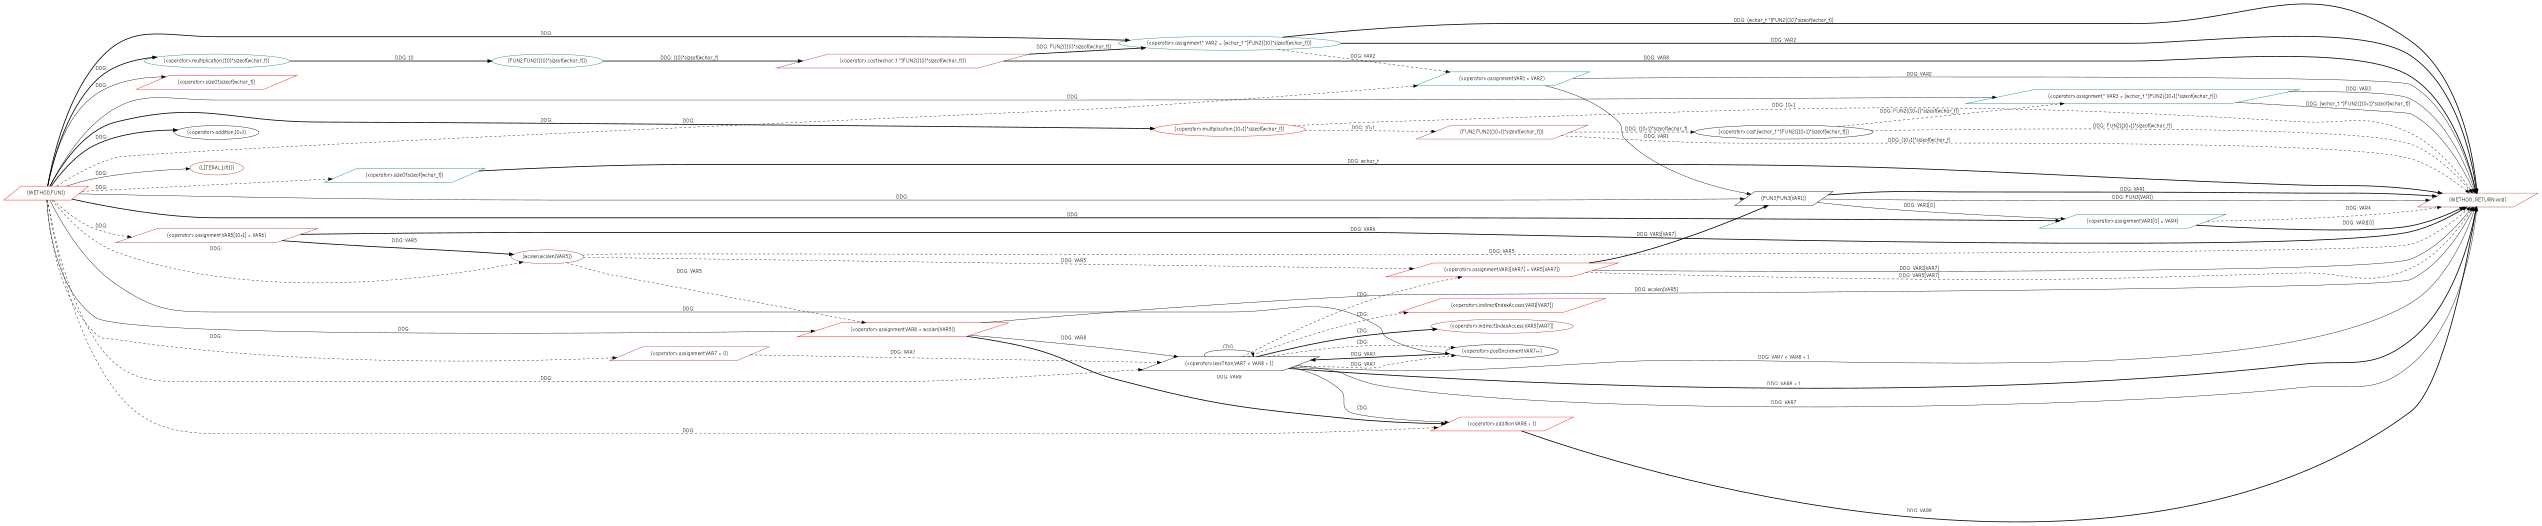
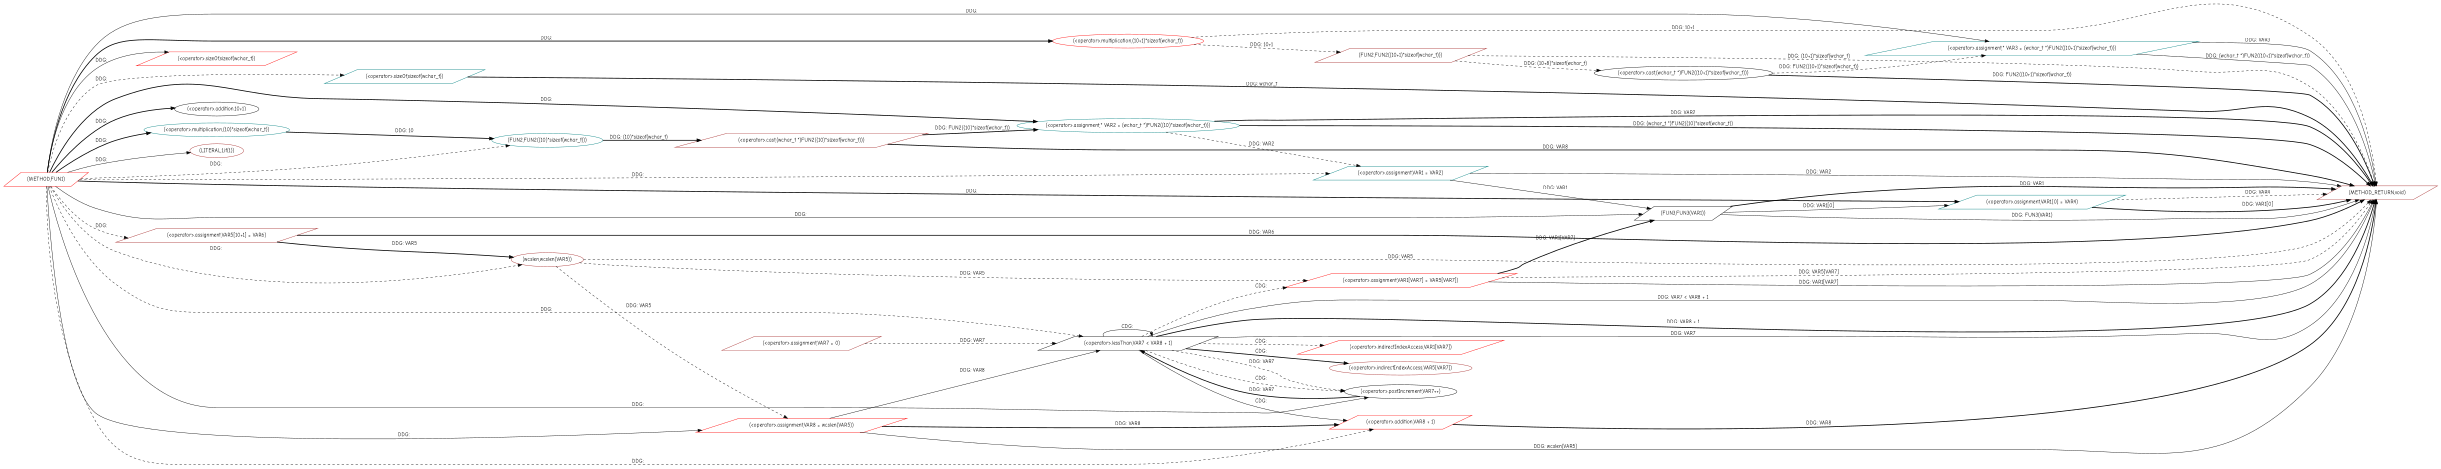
(1657, 129) -> (1556, 64)
(2179, 130) -> (2094, 84)
(281, 356) -> (294, 169)
